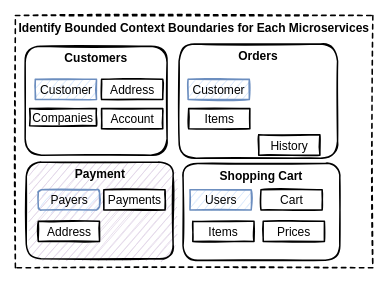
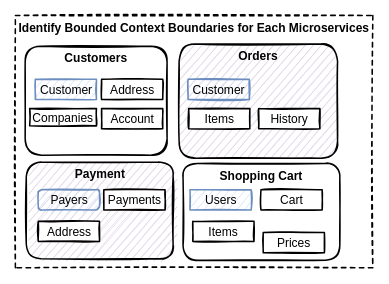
(258, 101) -> (258, 101)
(289, 145) -> (289, 119)
(293, 231) -> (293, 242)
